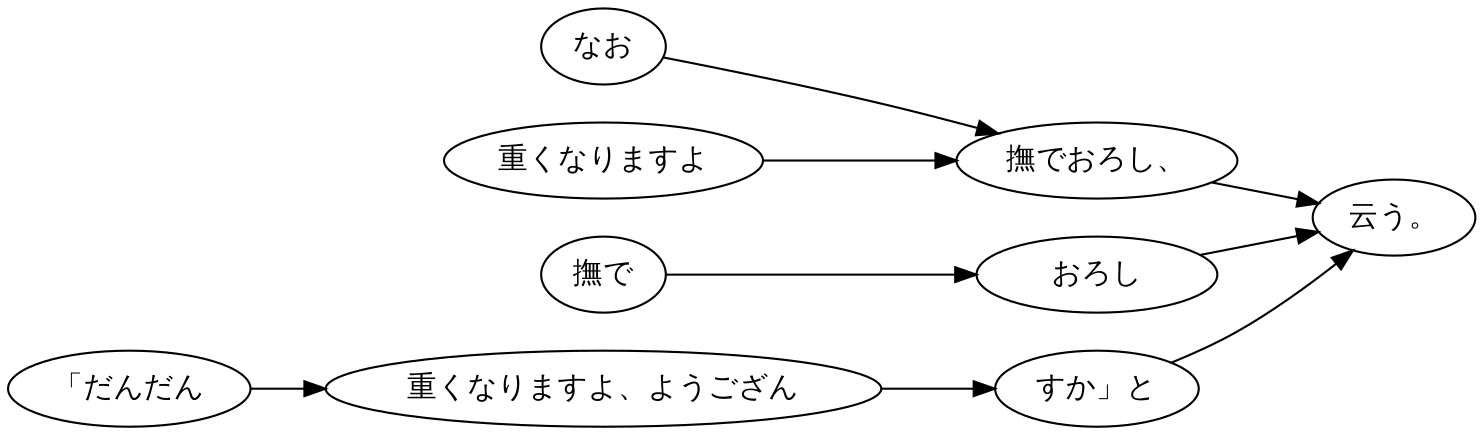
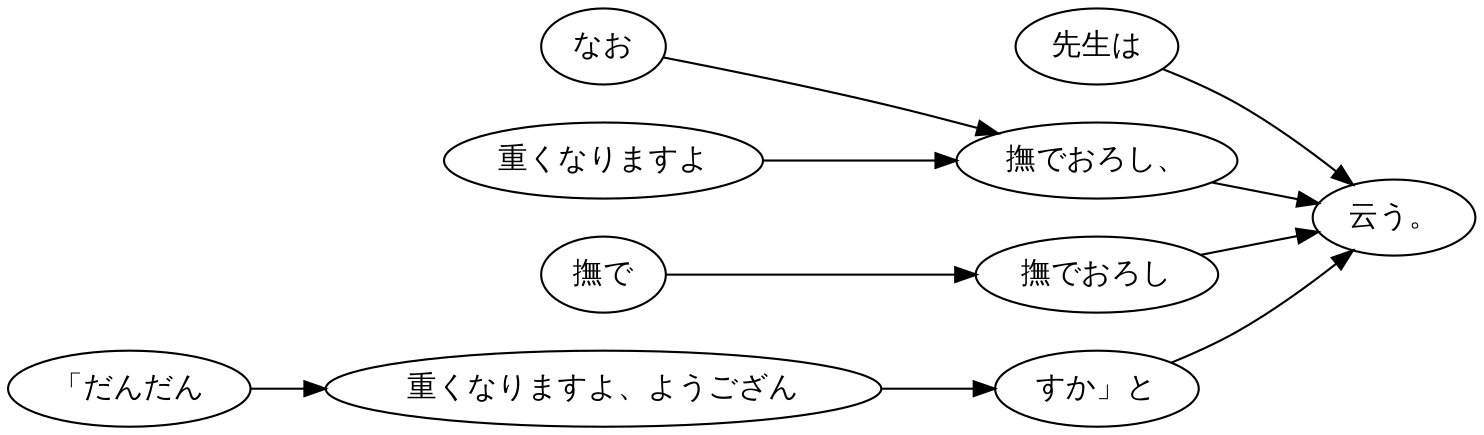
none -> (1097, 46)
(1097, 275) -> (1097, 275)
